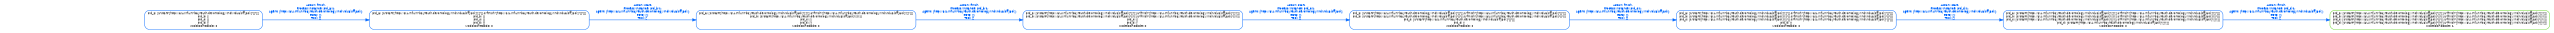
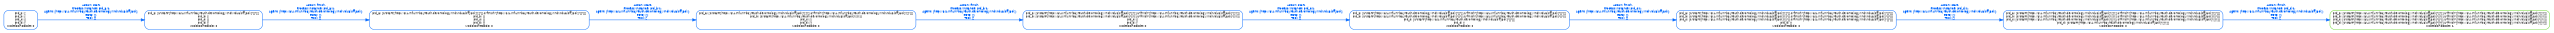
none -> (21, 20)
